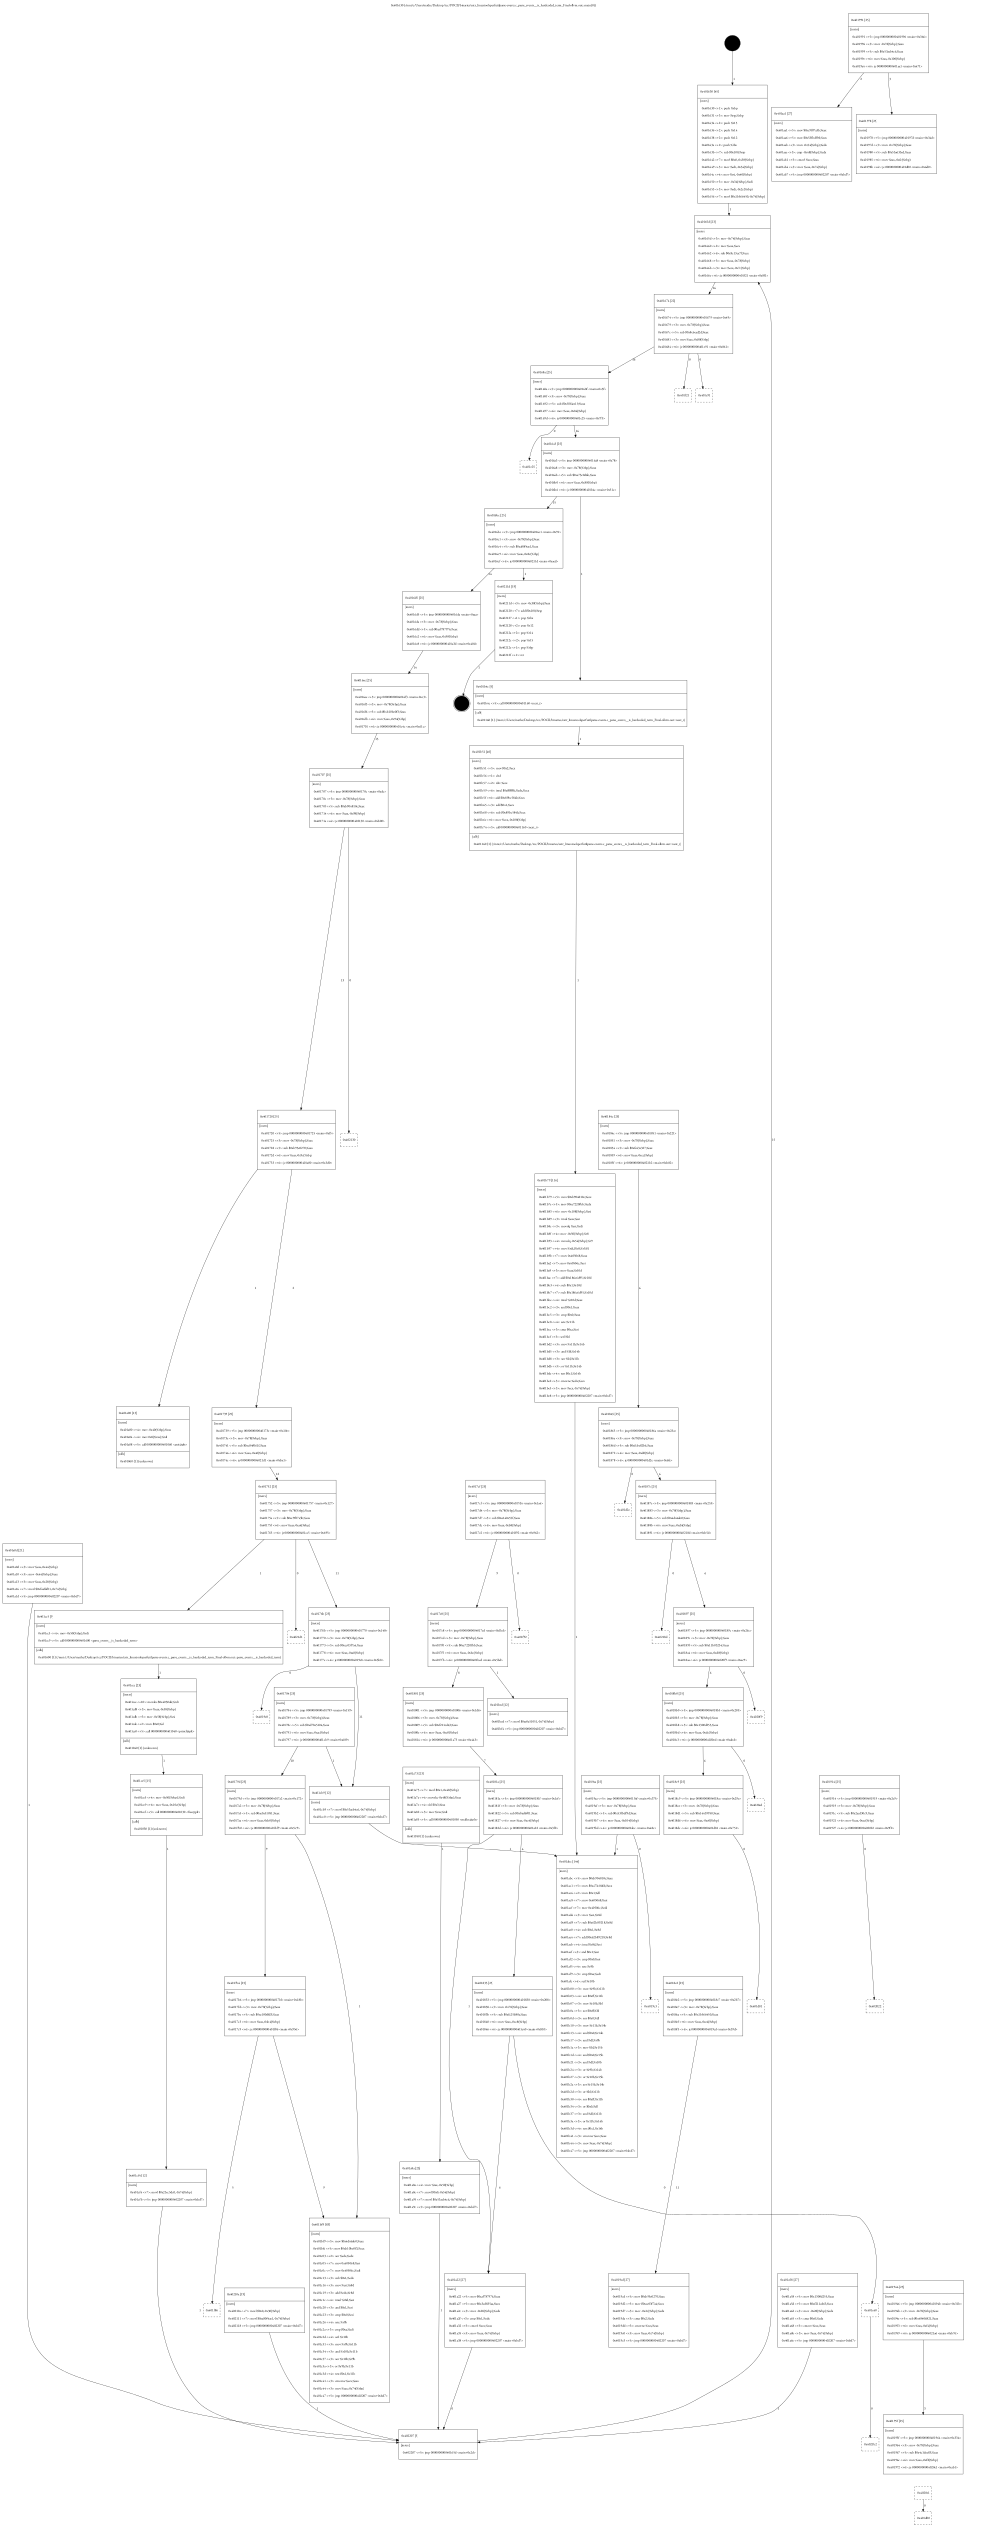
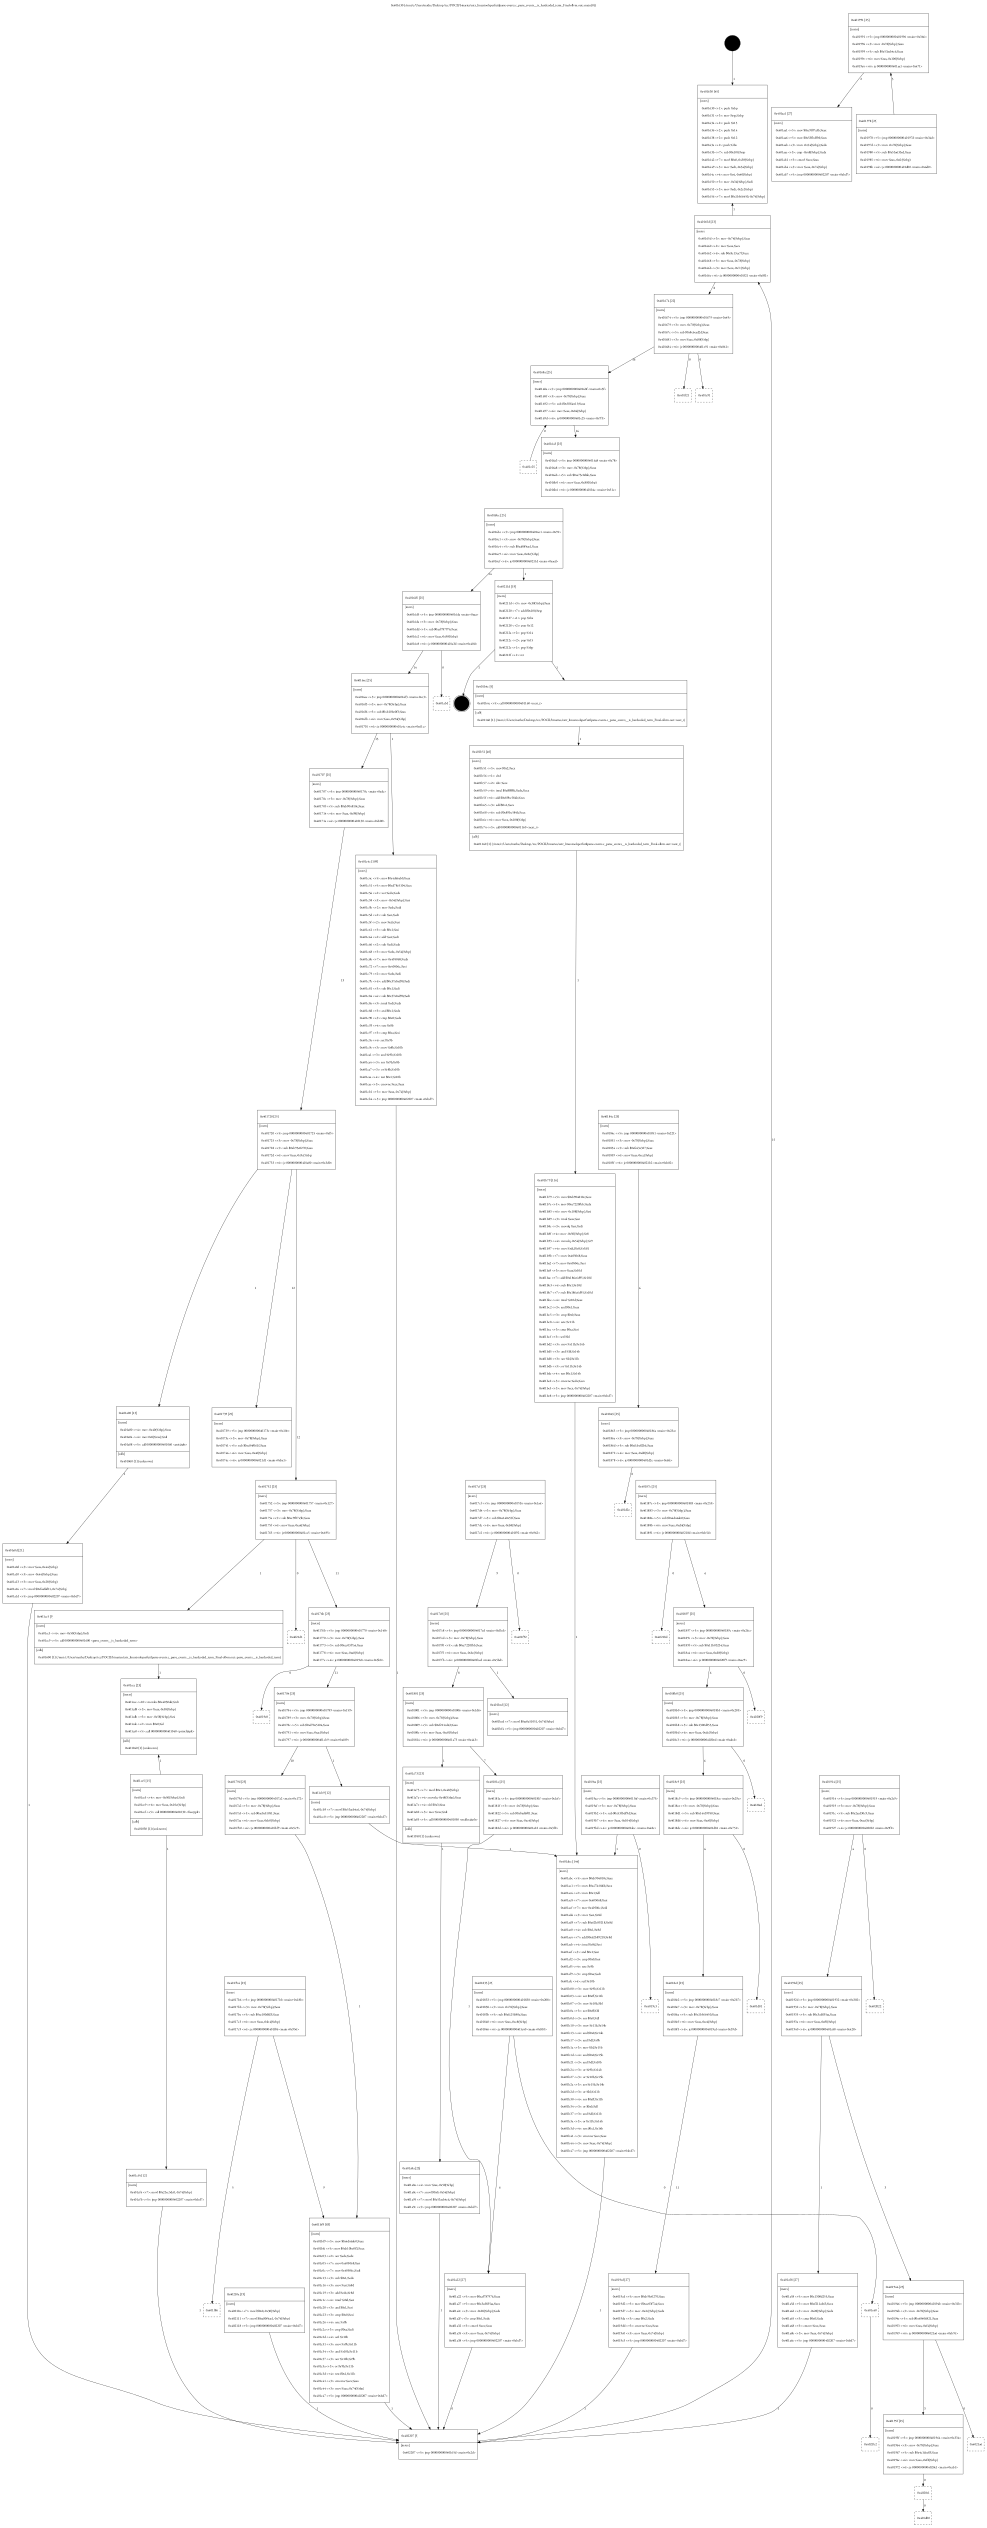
(889, 92) -> (893, 95)
(729, 208) -> (732, 210)
(714, 288) -> (714, 288)
(539, 437) -> (536, 443)
(553, 502) -> none
(580, 587) -> (557, 670)
none -> (442, 703)
none -> (396, 980)
(349, 1140) -> none
(293, 1288) -> (293, 1288)
(273, 1472) -> (296, 1323)
(657, 1472) -> none
none -> (98, 1505)
(358, 1725) -> (332, 1676)
none -> (442, 1755)
(163, 1763) -> (159, 1766)
(265, 1904) -> none
(518, 1904) -> none
none -> (703, 1904)
none -> (822, 2006)
none -> (576, 2313)
none -> (396, 2416)
none -> (570, 2417)
none -> (976, 2444)
none -> (923, 2479)
